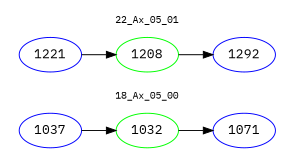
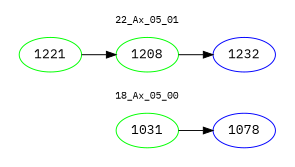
(50, 55) -> (50, 55)
(244, 55) -> (244, 55)
(50, 131) -> none
(147, 131) -> (147, 131)
(244, 131) -> (244, 131)
